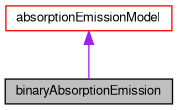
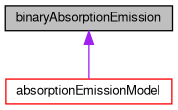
(89, 62) -> (89, 62)
